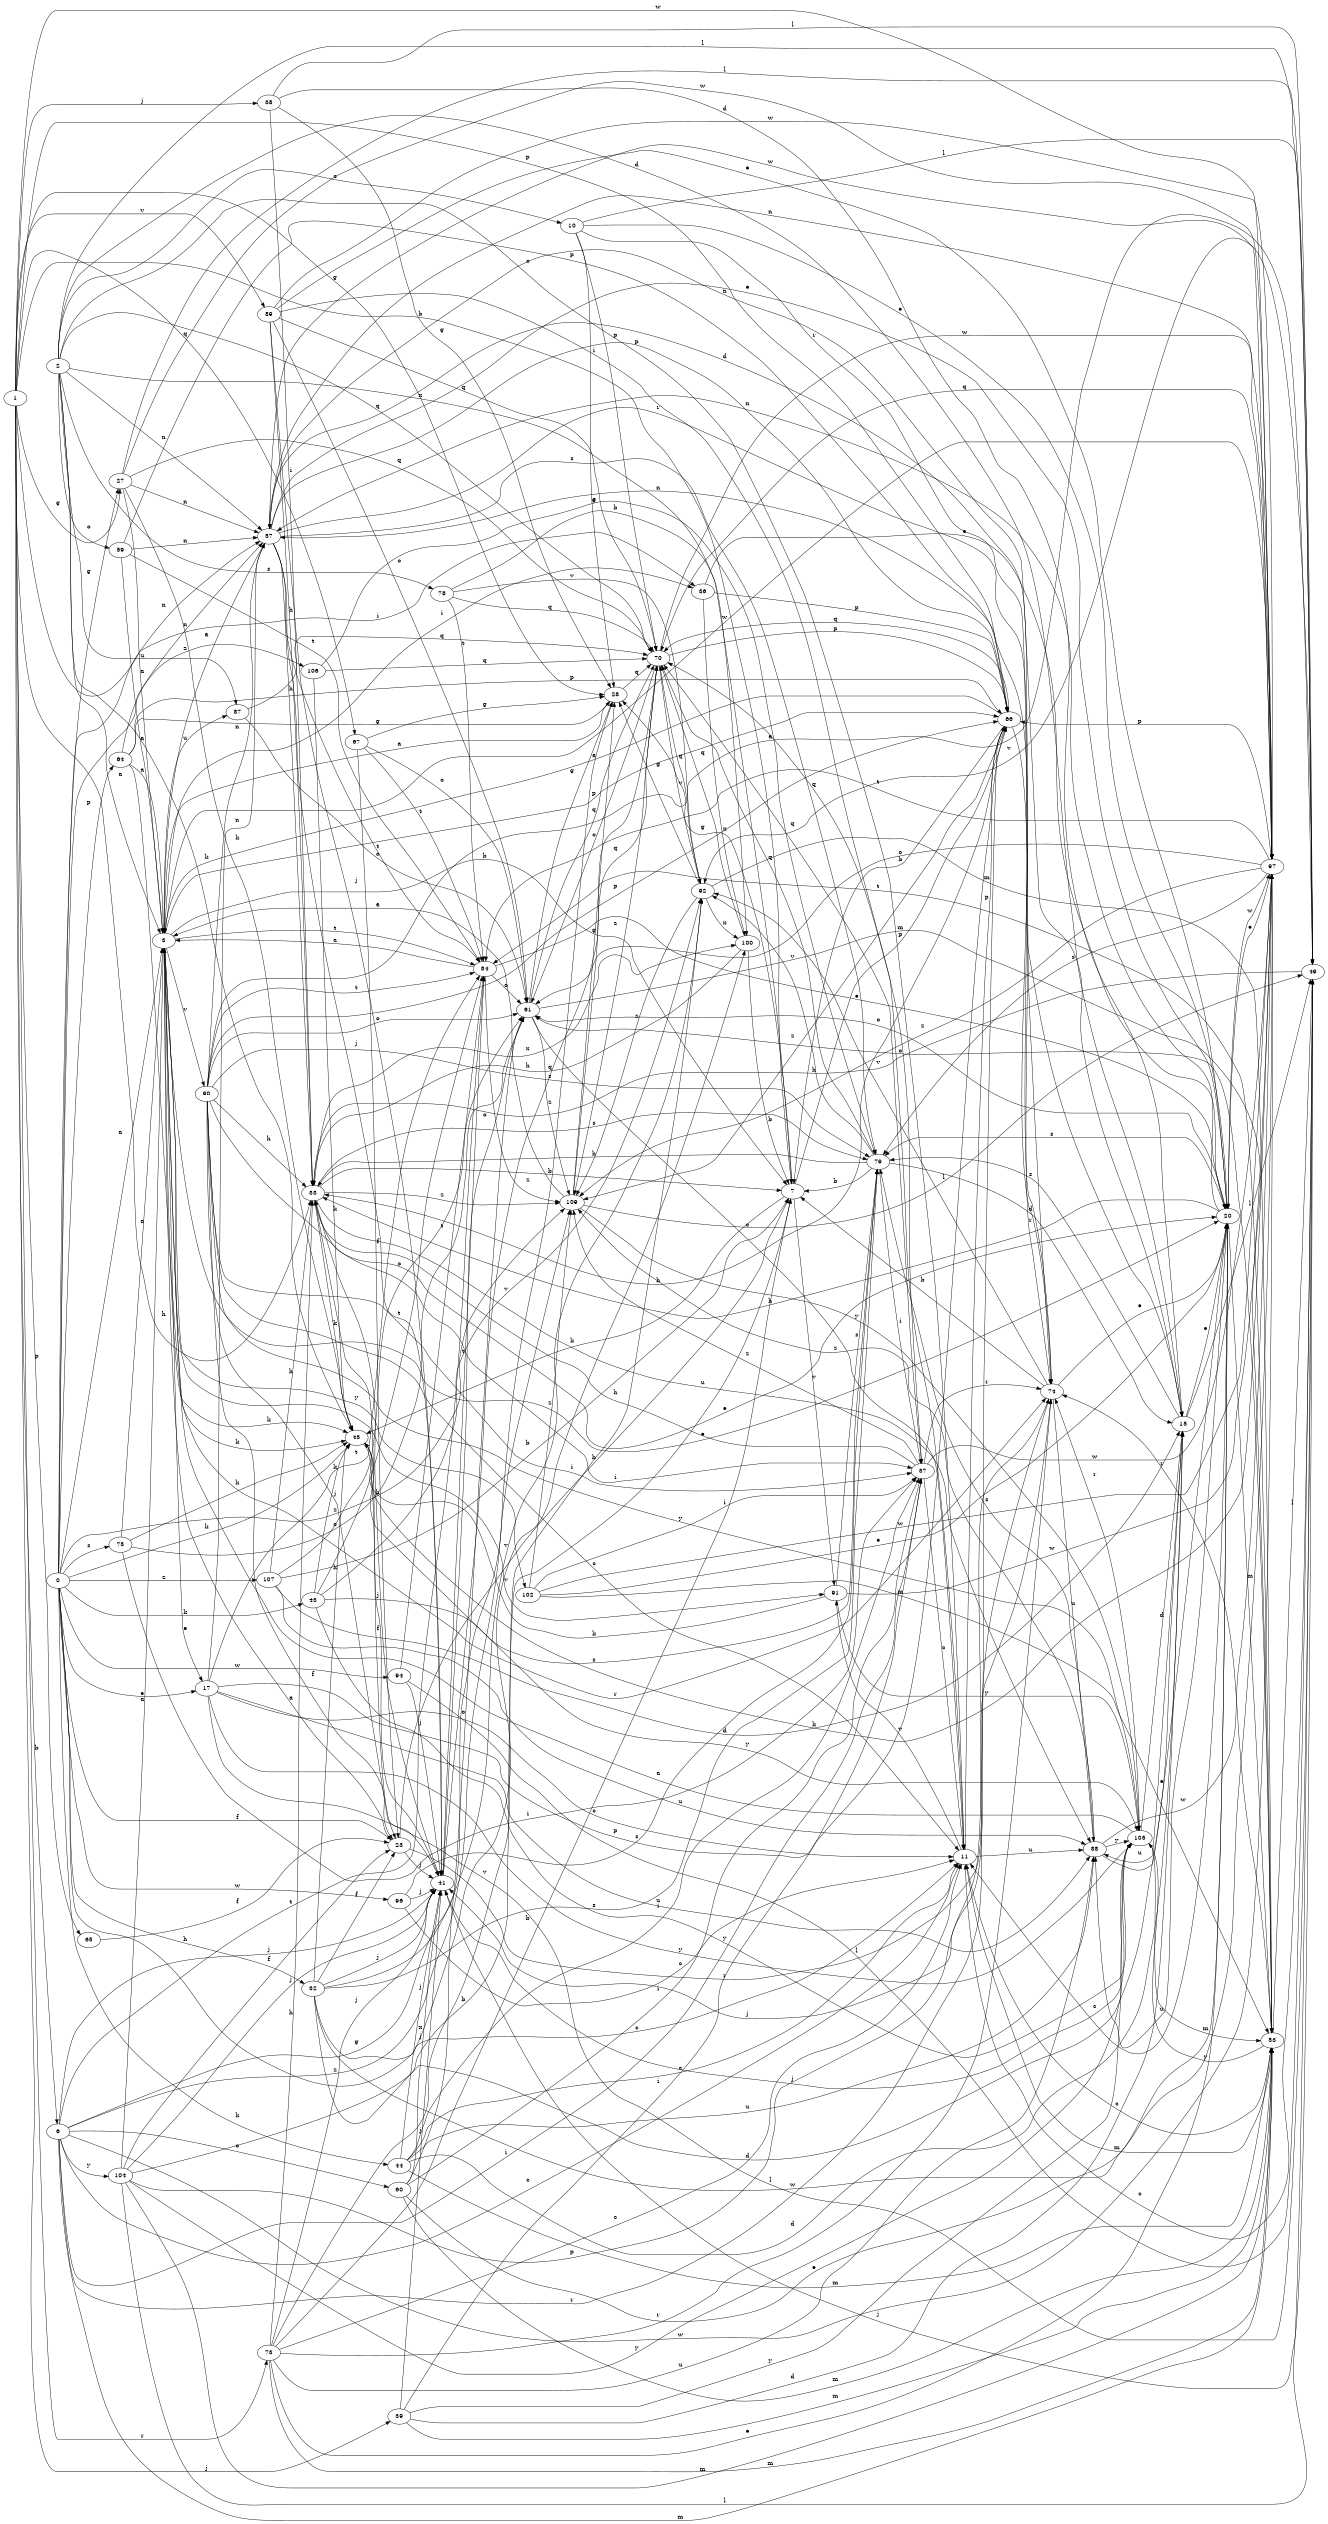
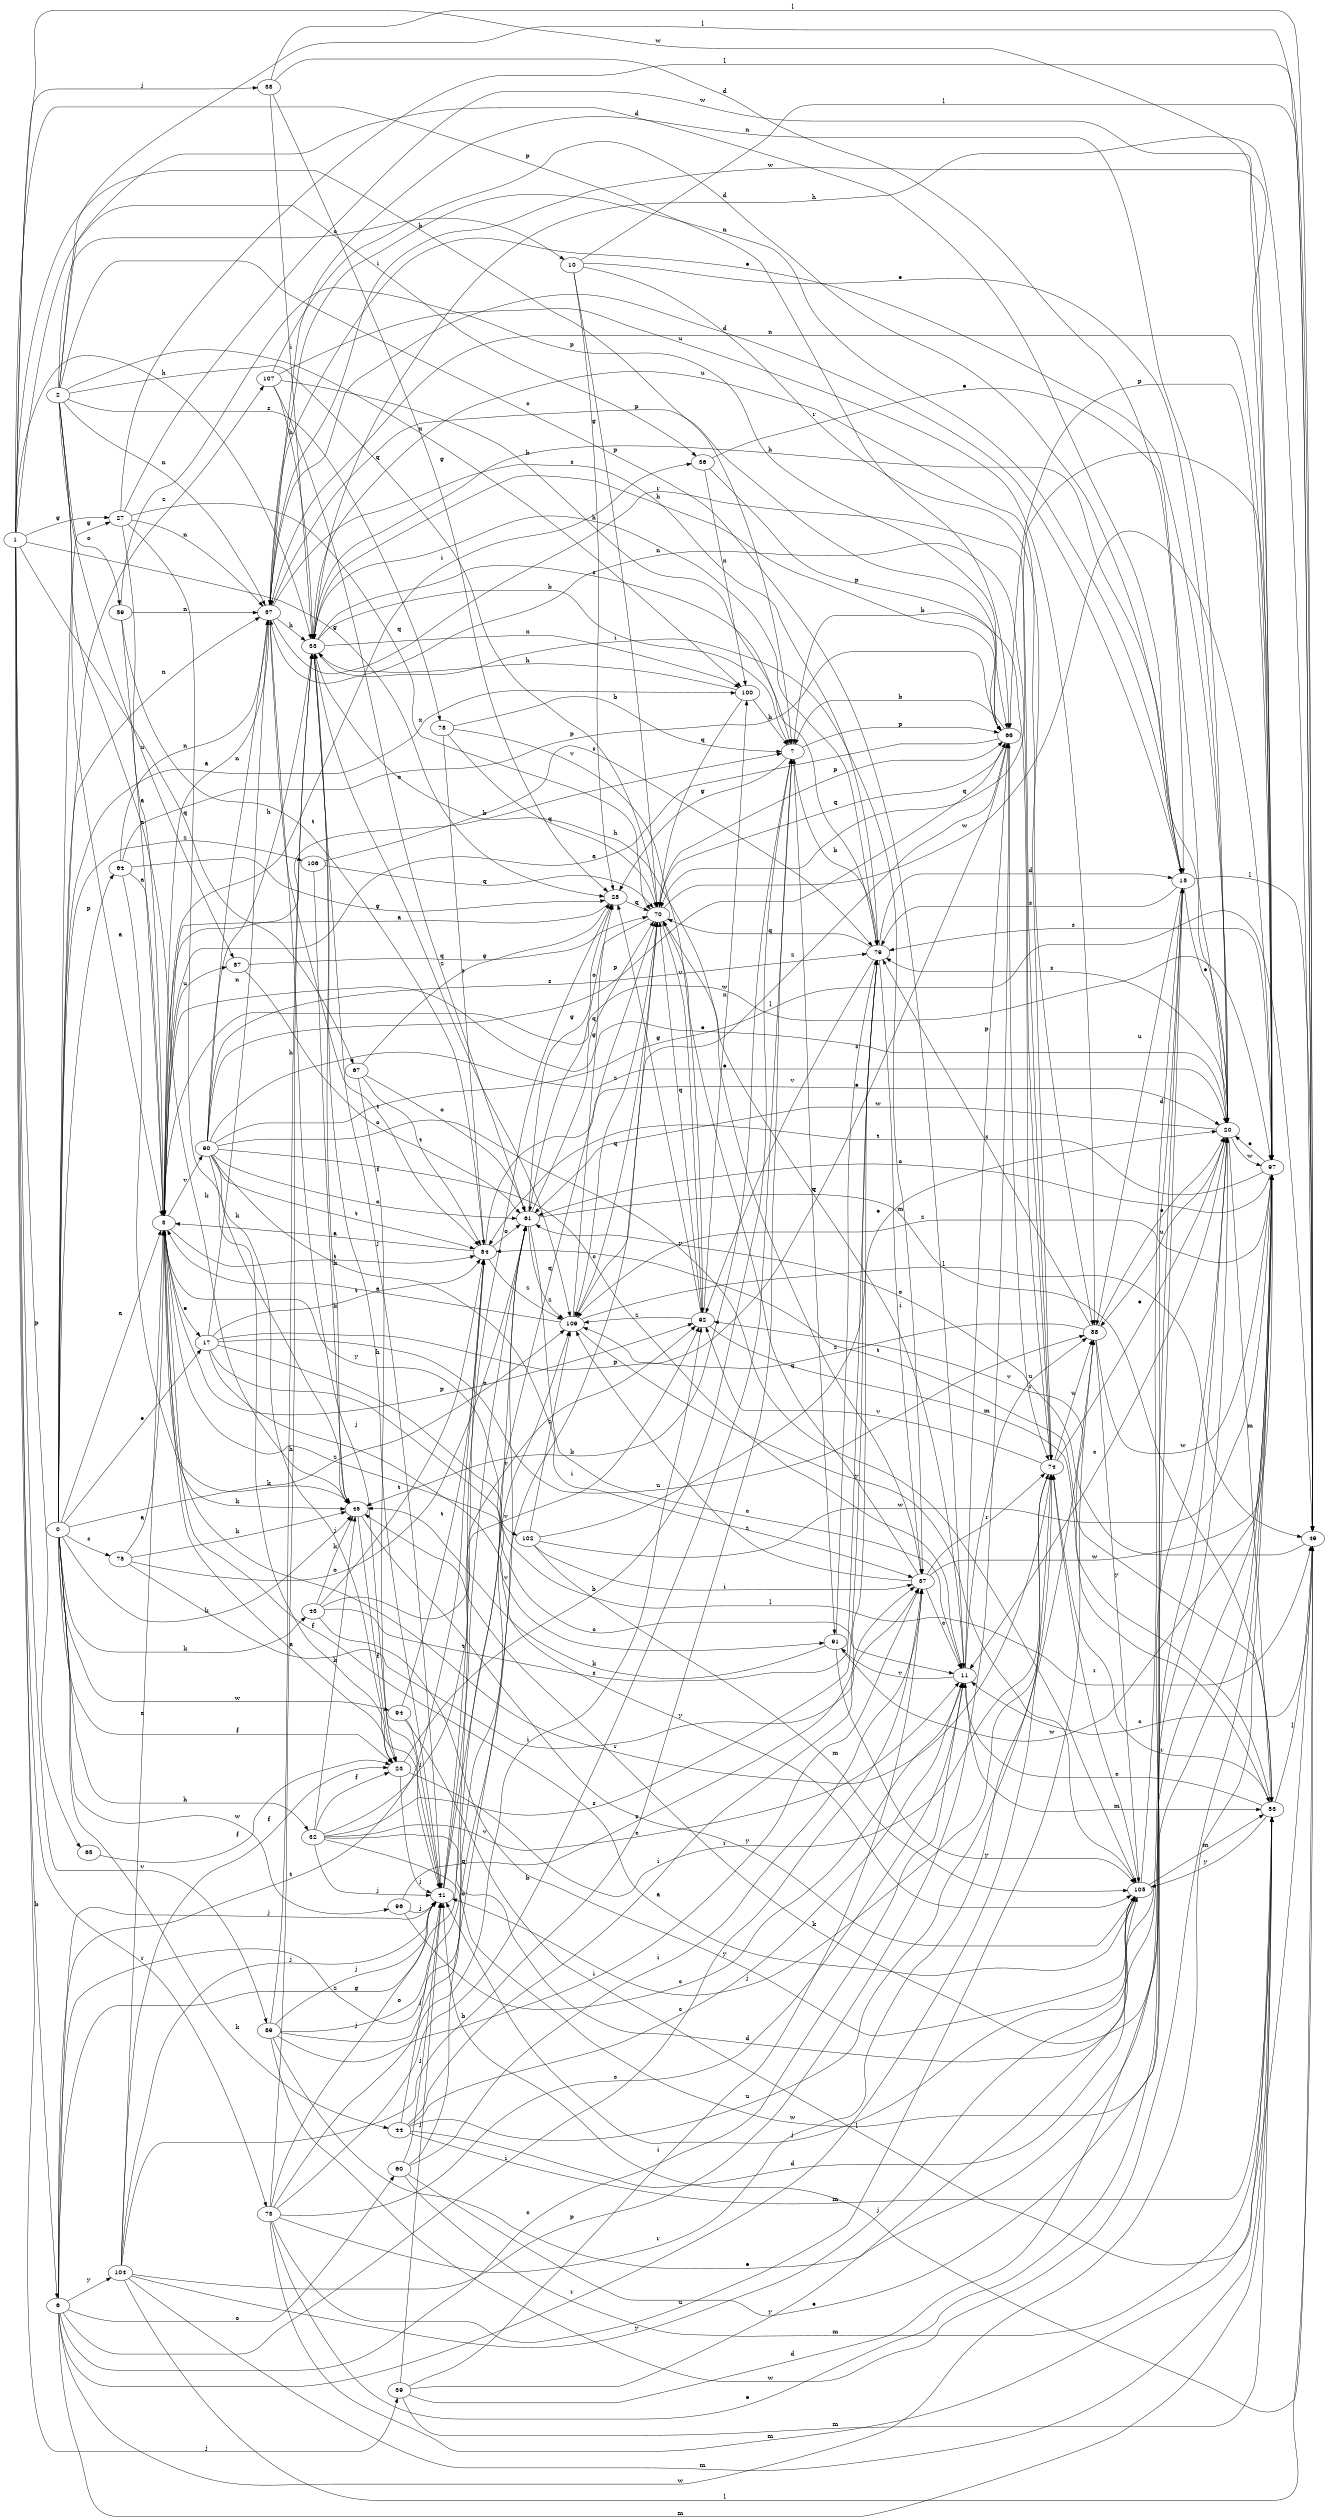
(771, 737) -> (771, 1005)
(547, 812) -> (352, 1410)
(878, 1020) -> (878, 1104)
(1035, 1648) -> (807, 1742)
